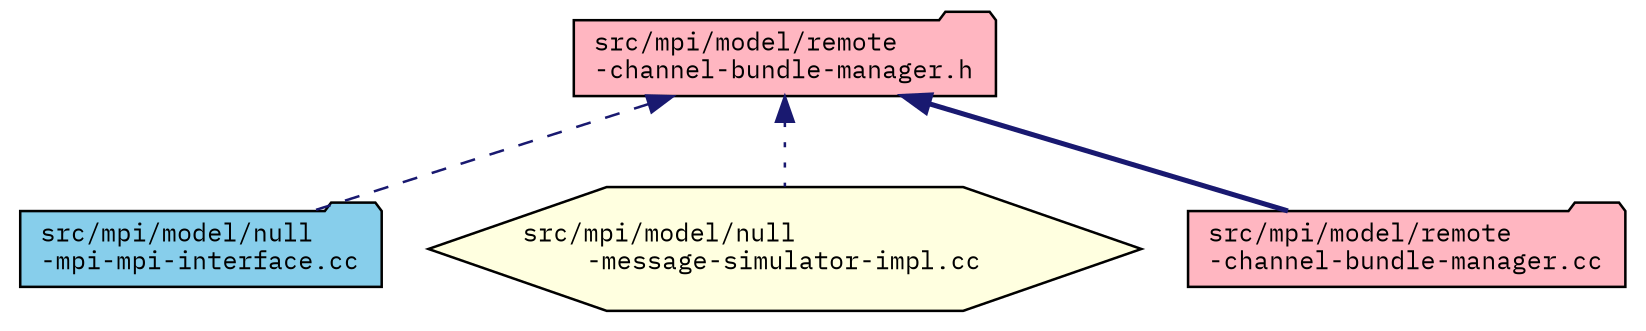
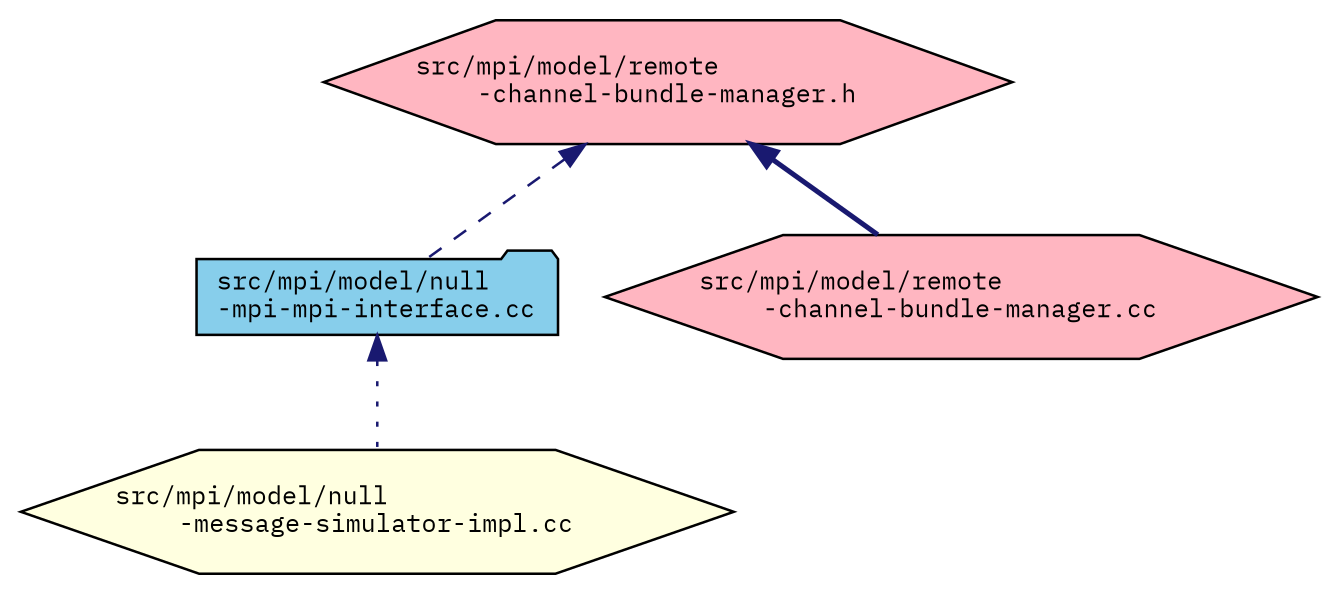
(785, 58) -> (668, 82)
(785, 154) -> (377, 405)
(1407, 249) -> (961, 297)
